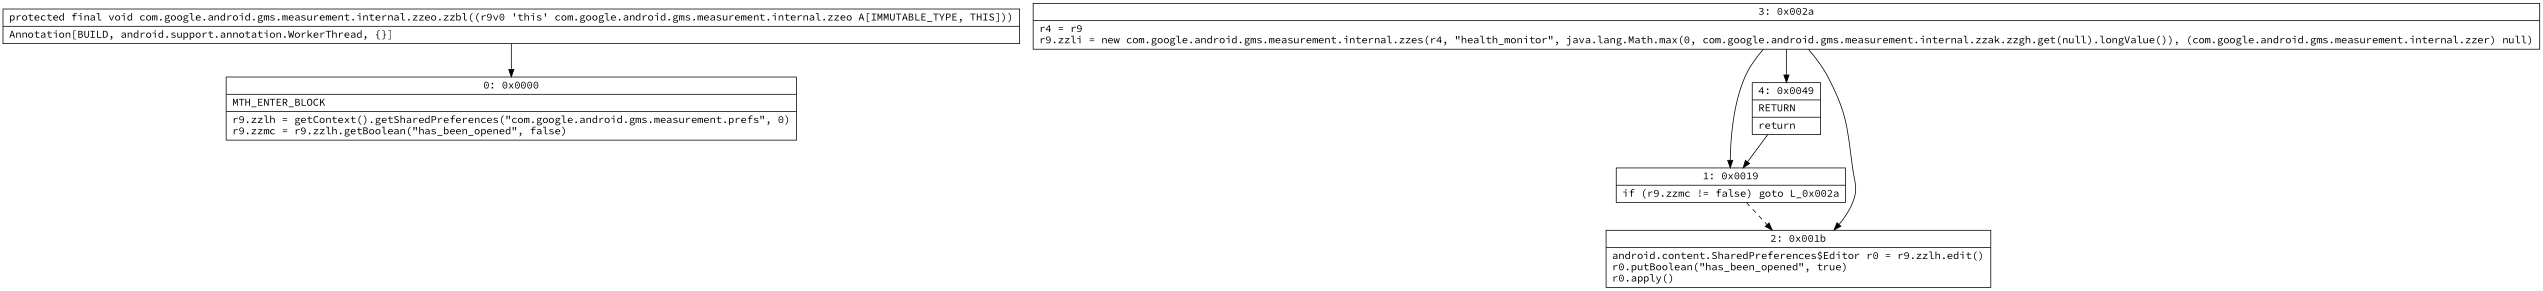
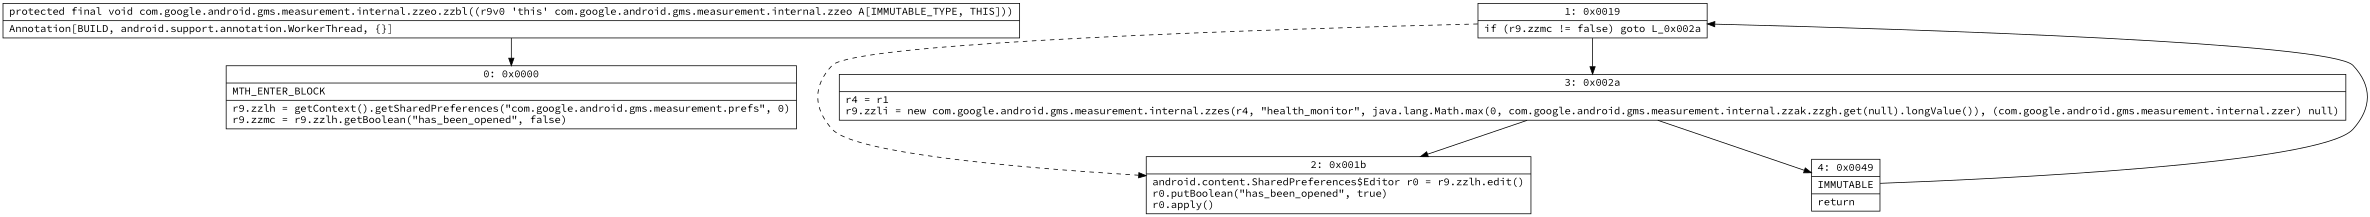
(1061, 29) -> (867, 100)
(1737, 102) -> (1593, 52)
(1777, 108) -> (1846, 185)
